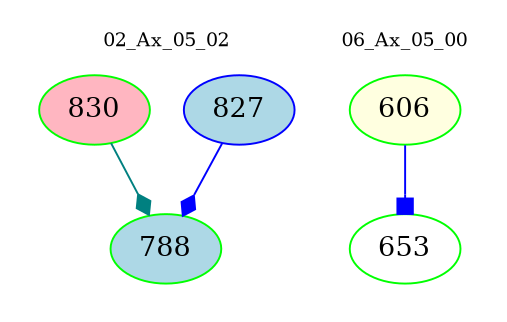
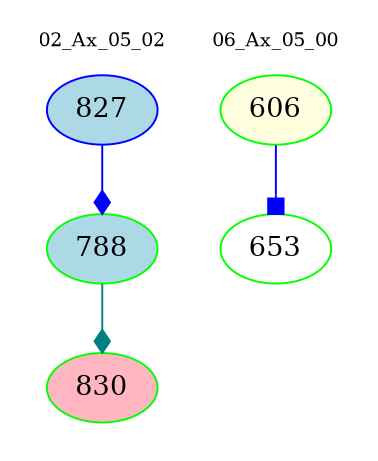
(125, 169) -> (102, 307)
